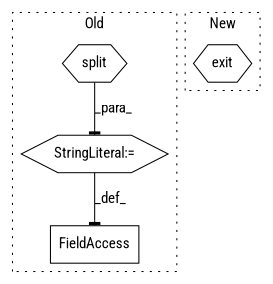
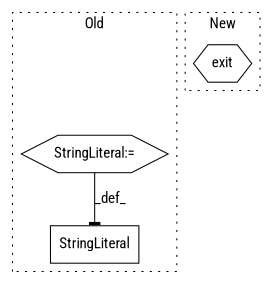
(95, 63) -> none
(95, 244) -> (95, 244)
